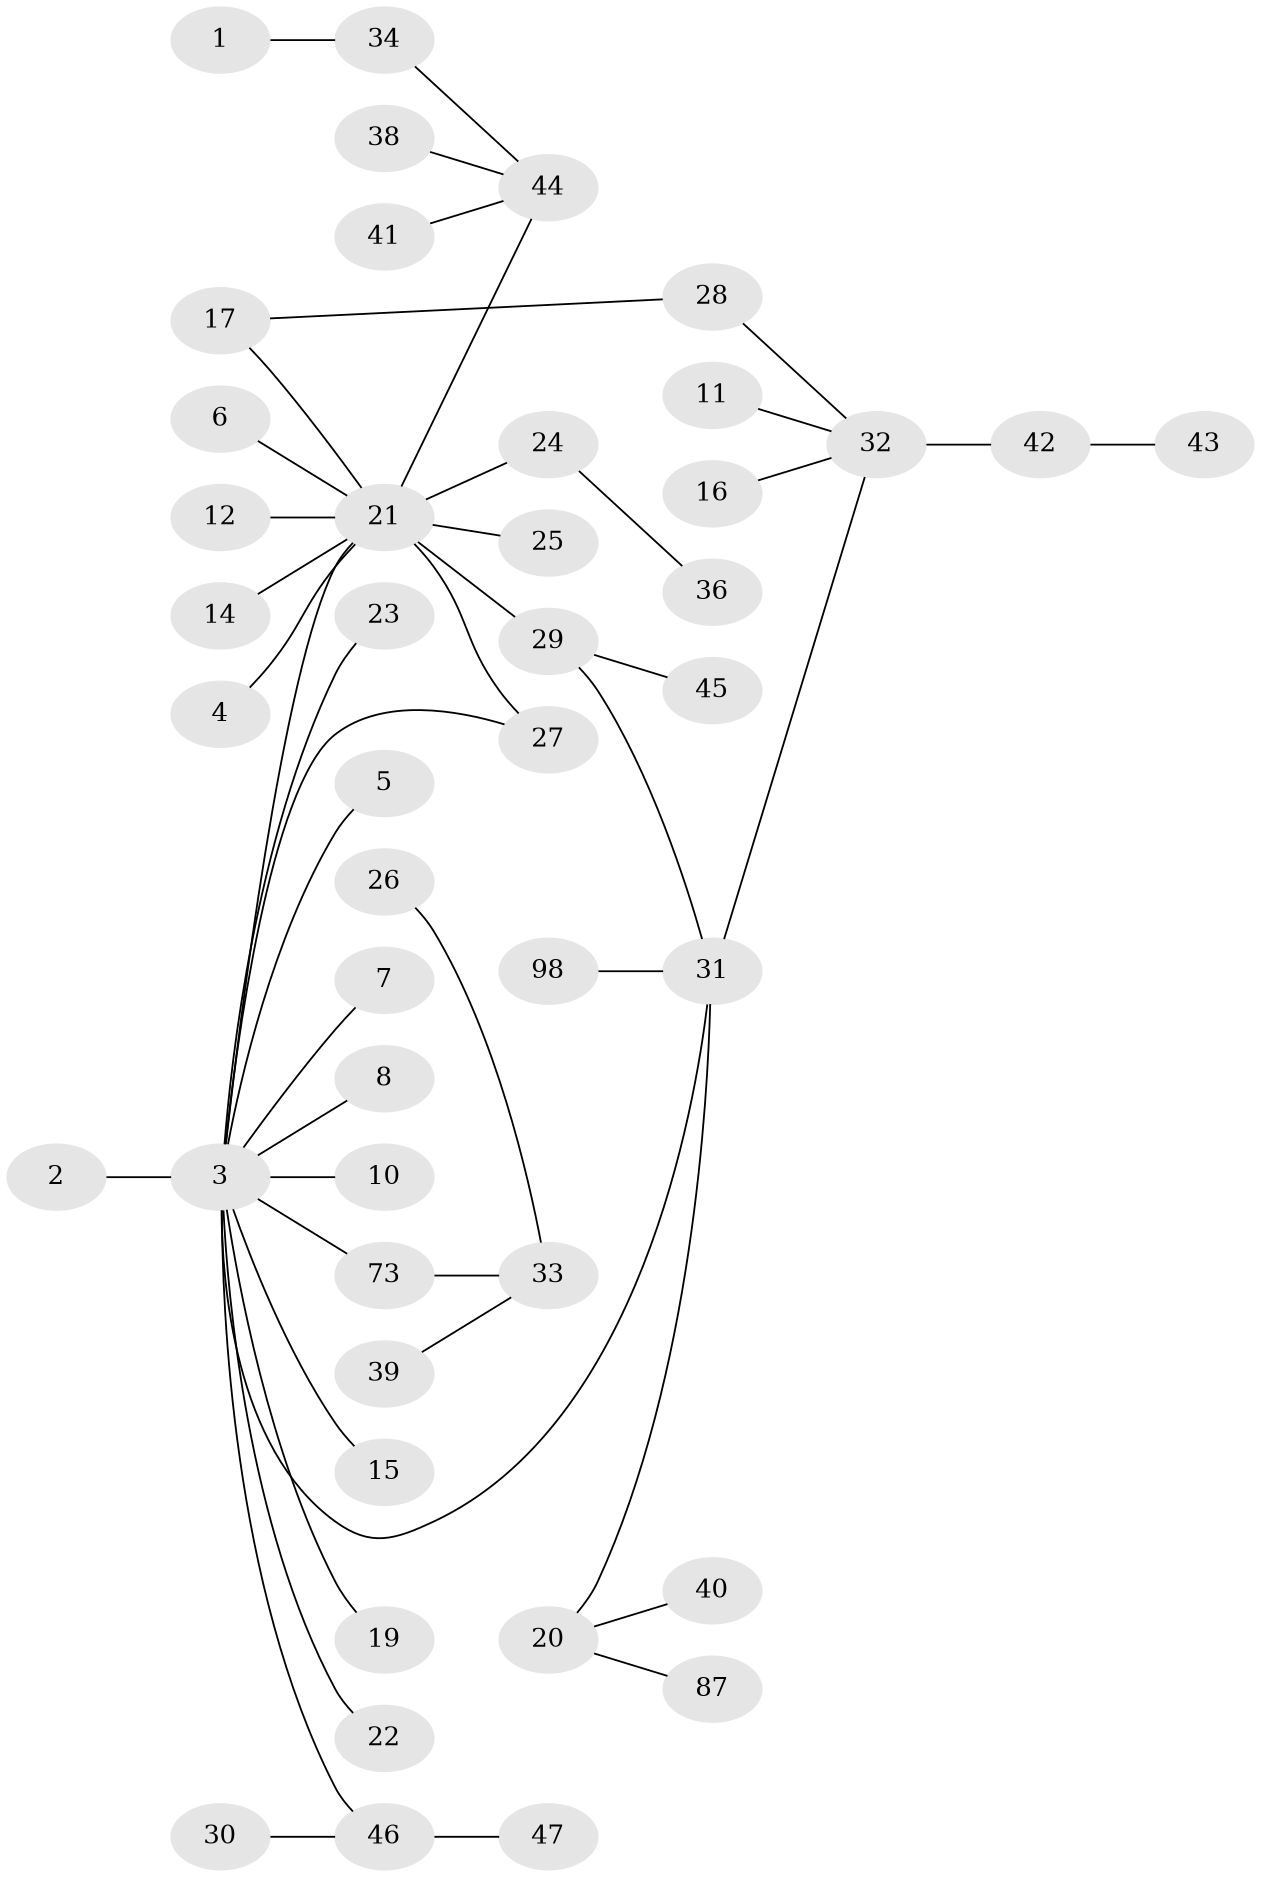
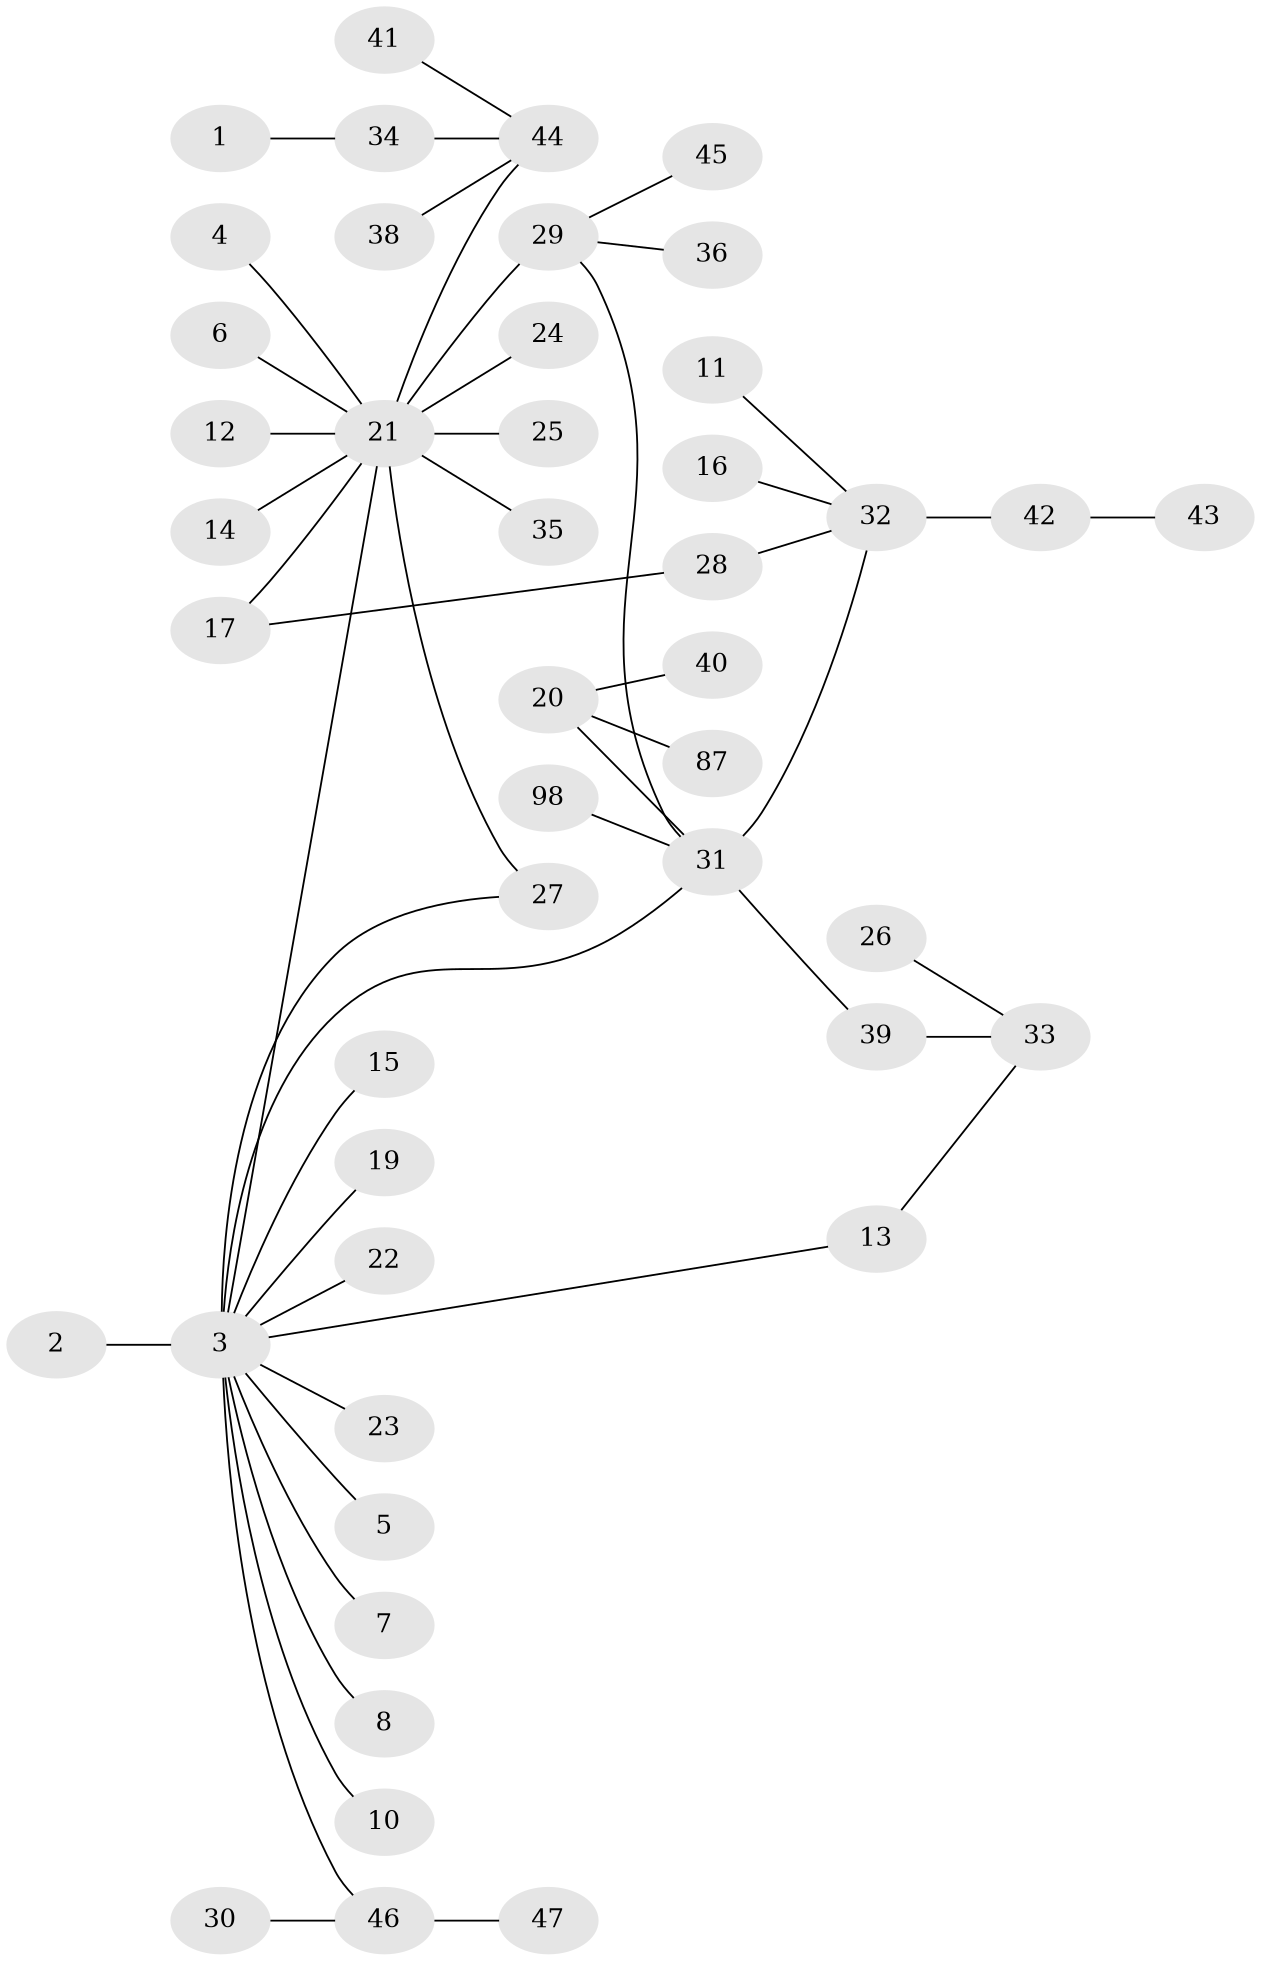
(631, 519) -> (631, 246)
none -> (548, 532)
none -> (793, 950)
(384, 1276) -> (876, 1239)
